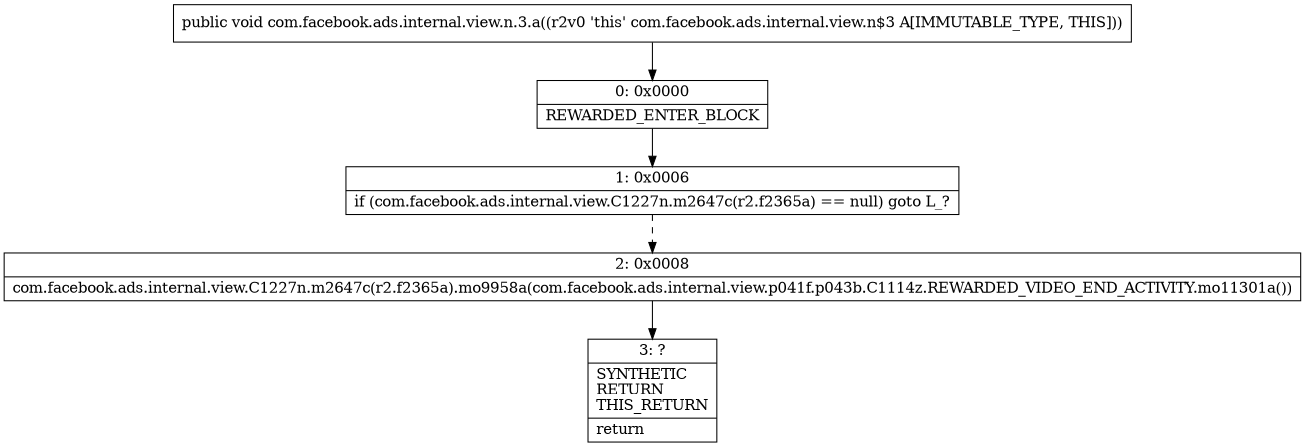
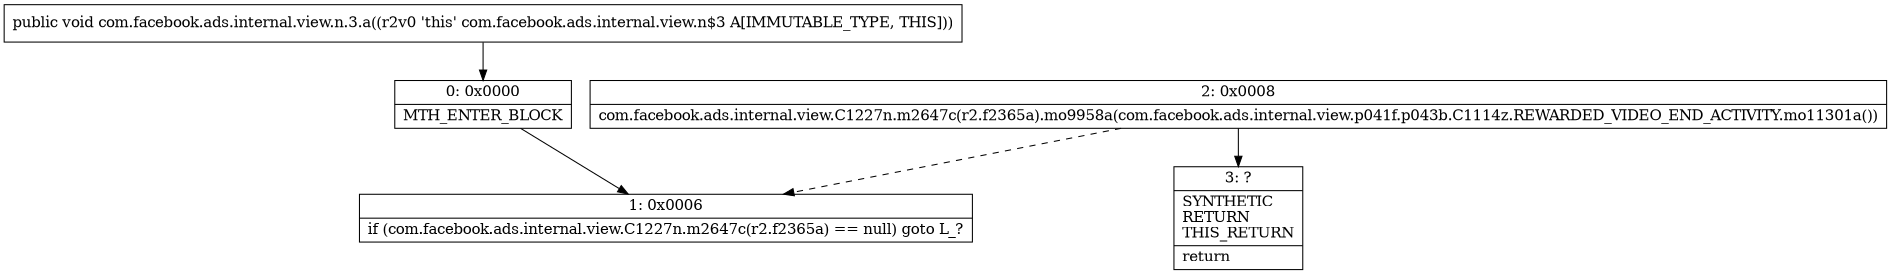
(652, 116) -> (483, 116)
(652, 229) -> (957, 160)
